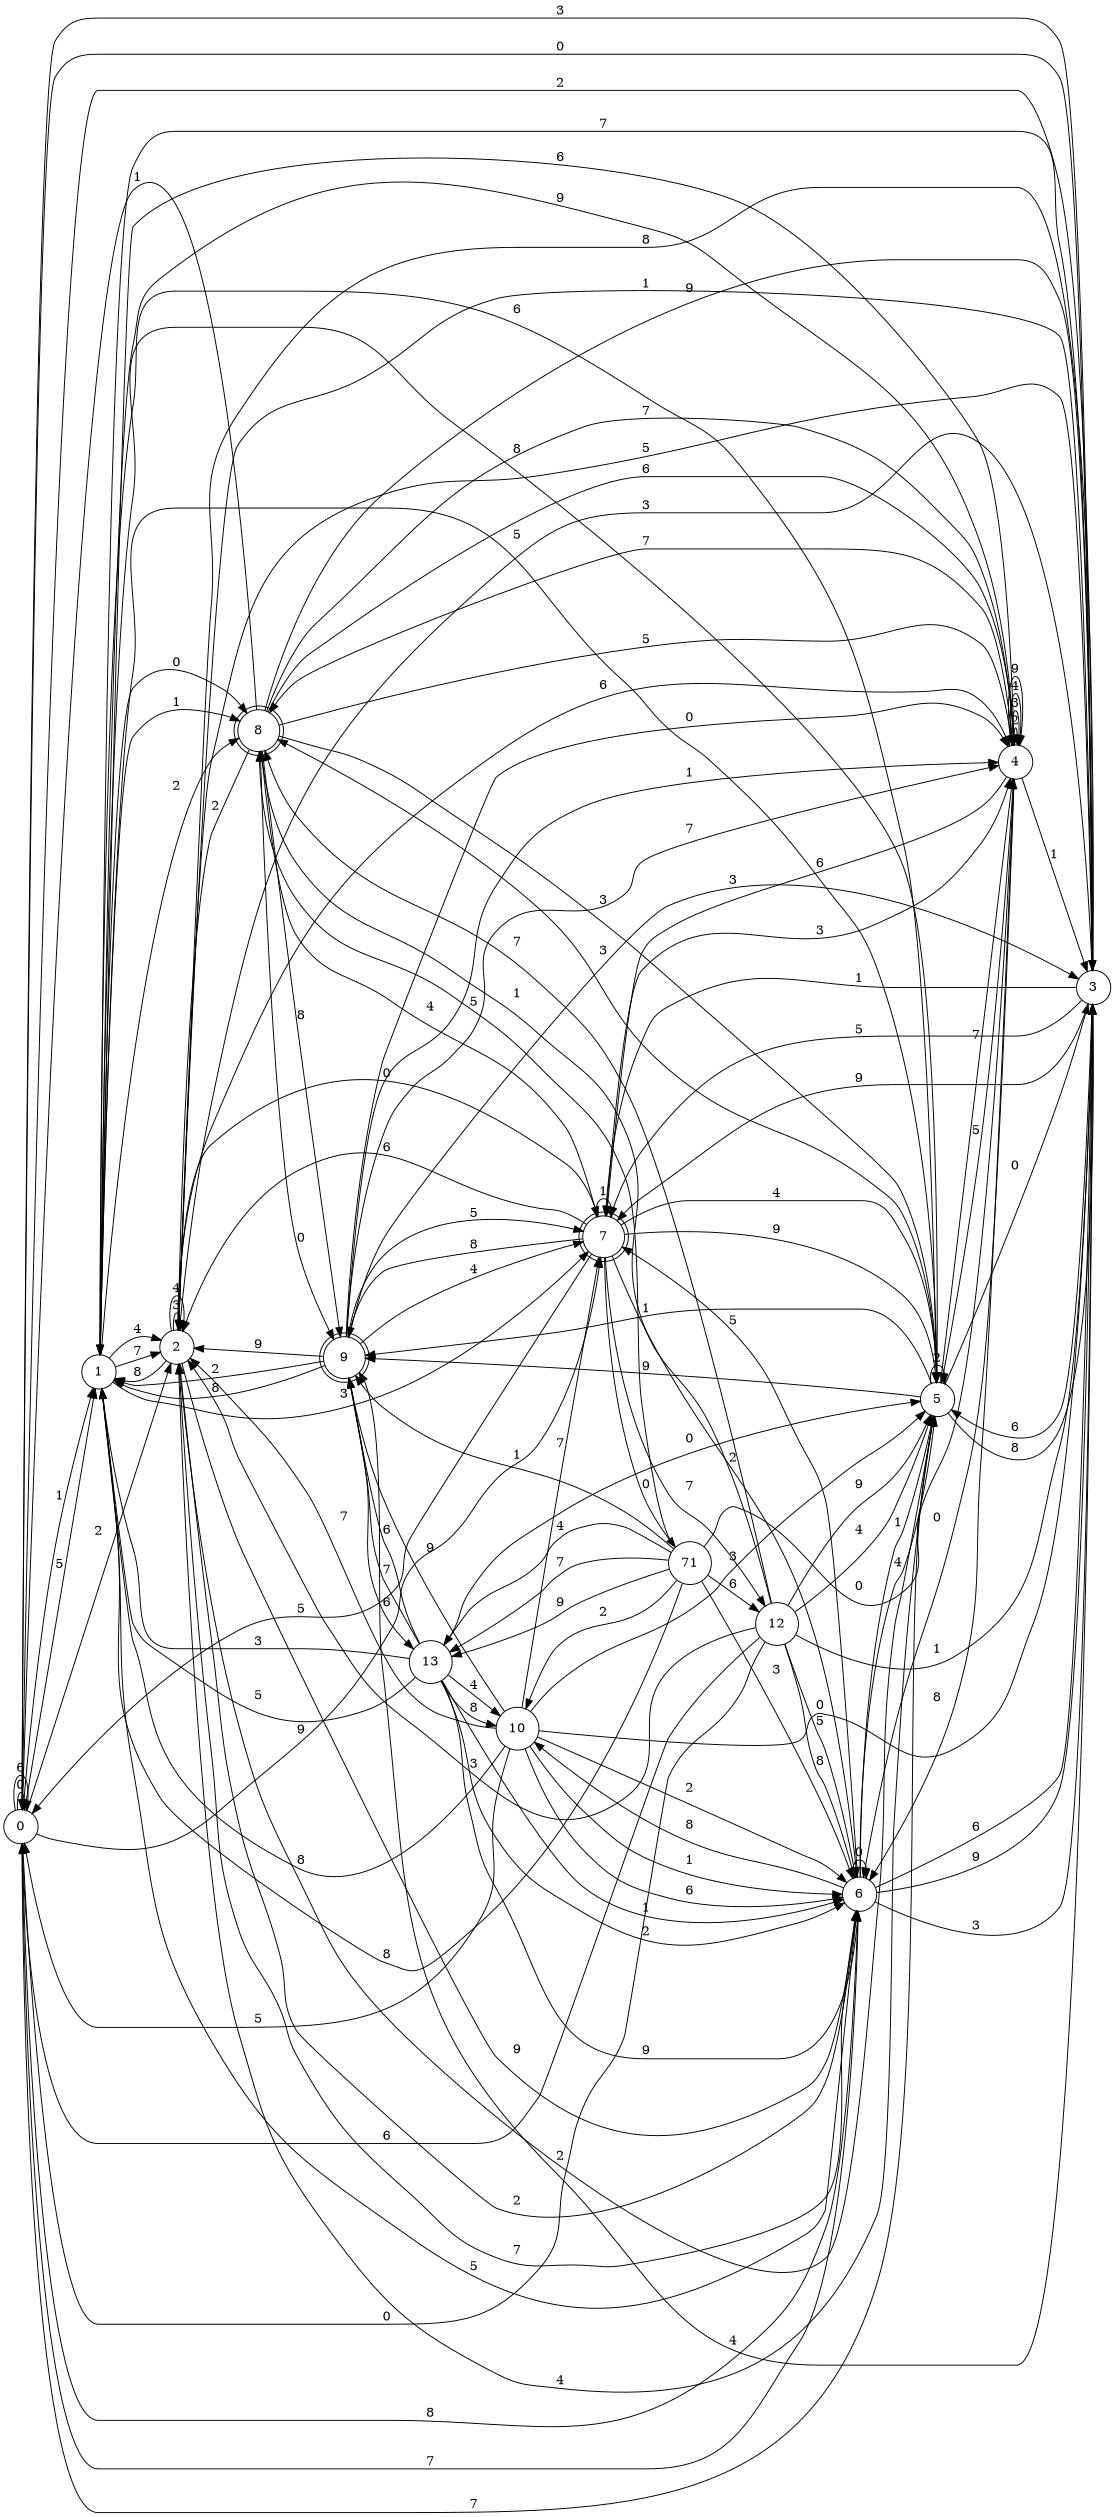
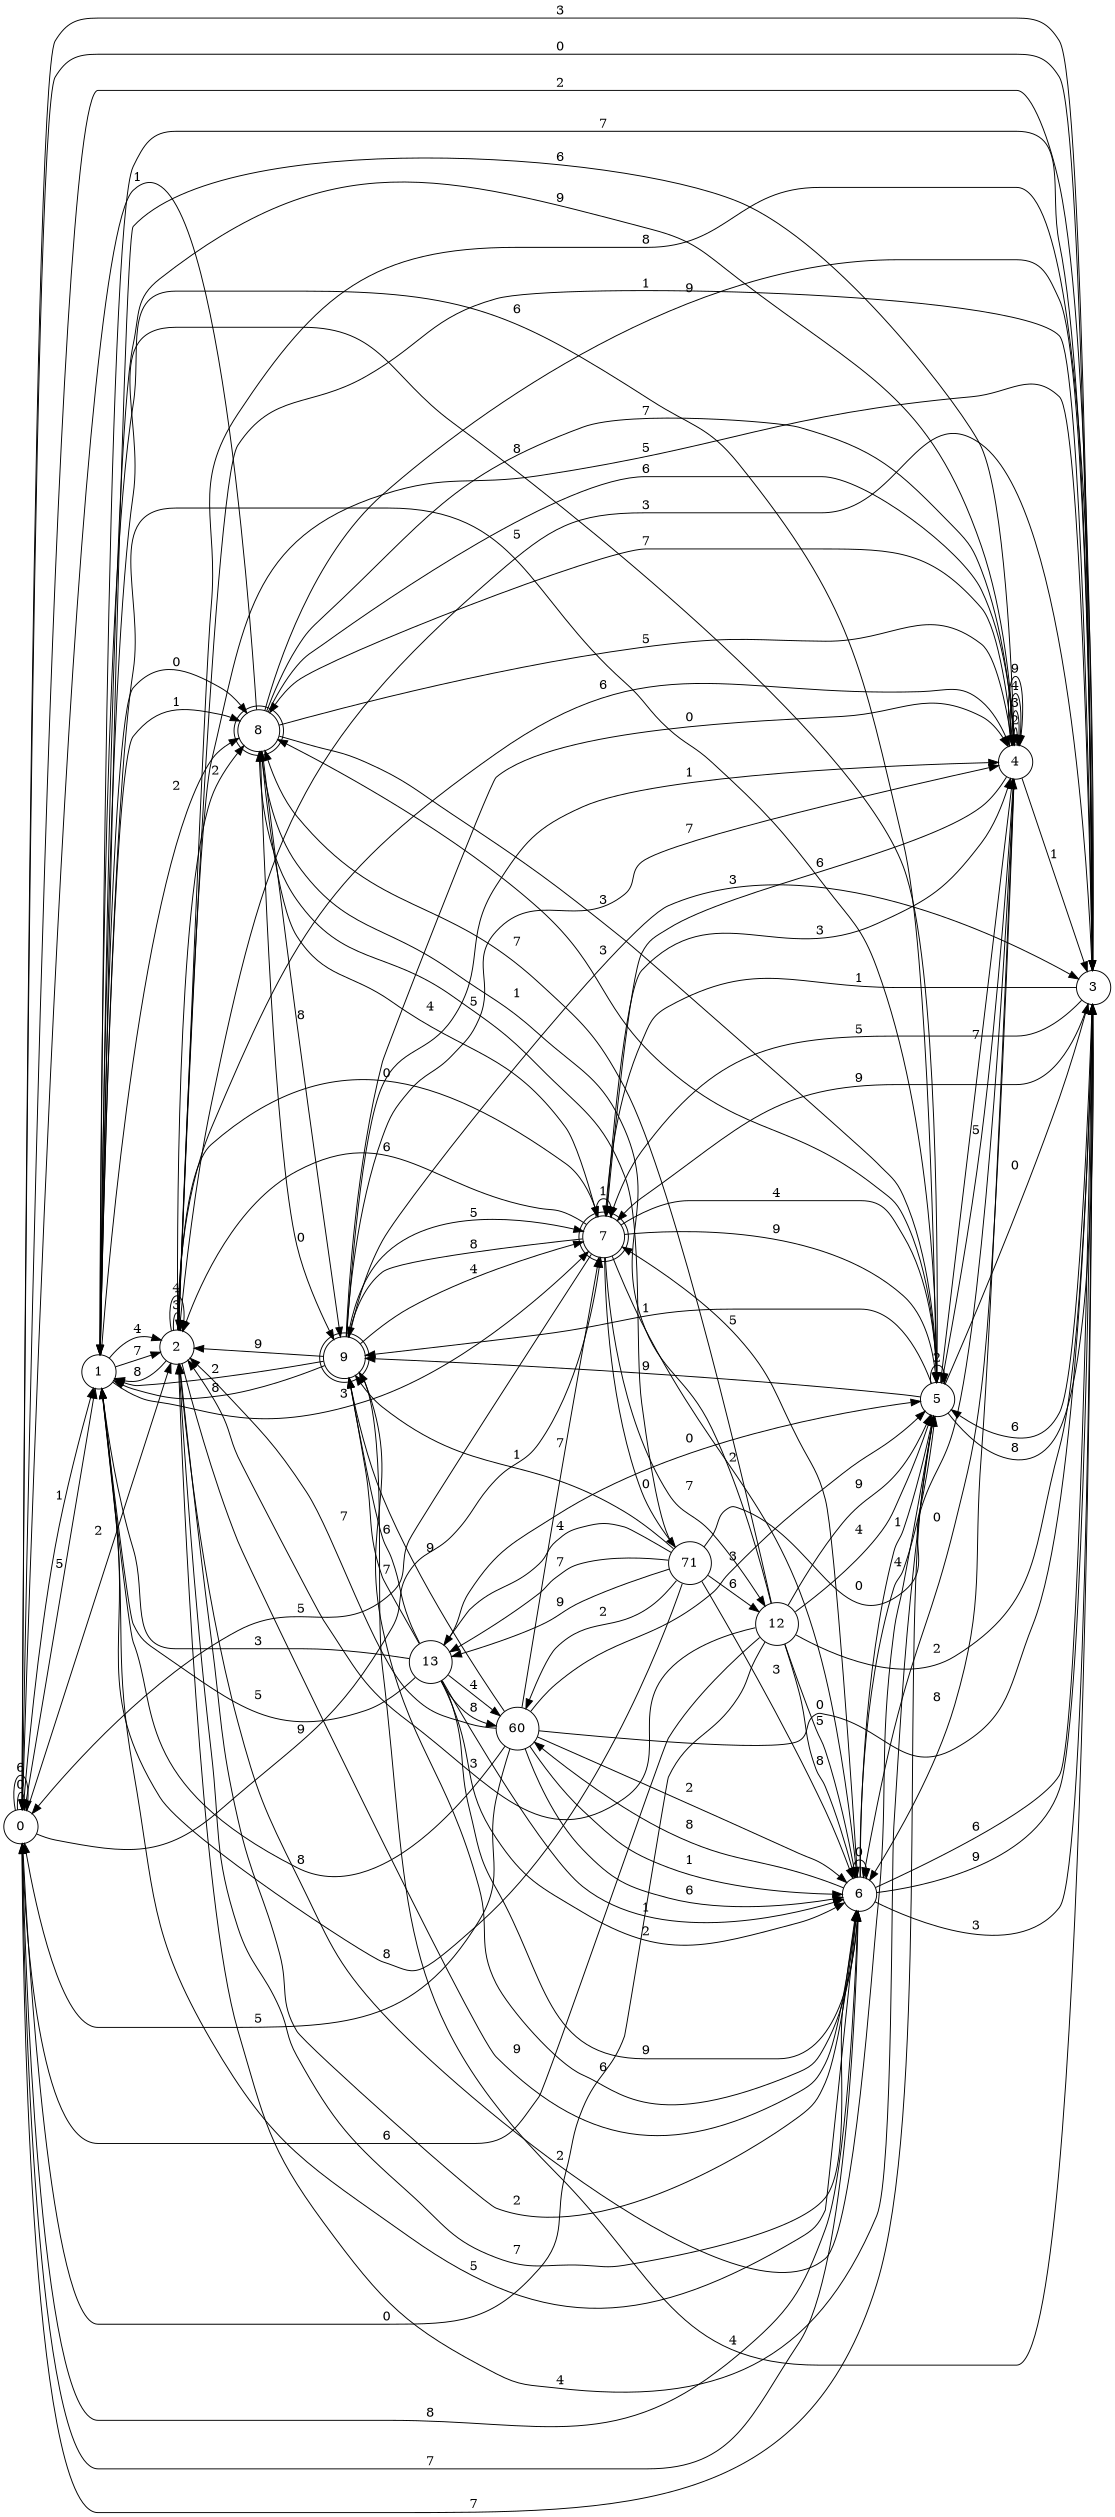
(190, 1030) -> (183, 1037)
(368, 1549) -> (484, 1928)
(938, 1649) -> (938, 1649)
(518, 1729) -> (518, 1729)
